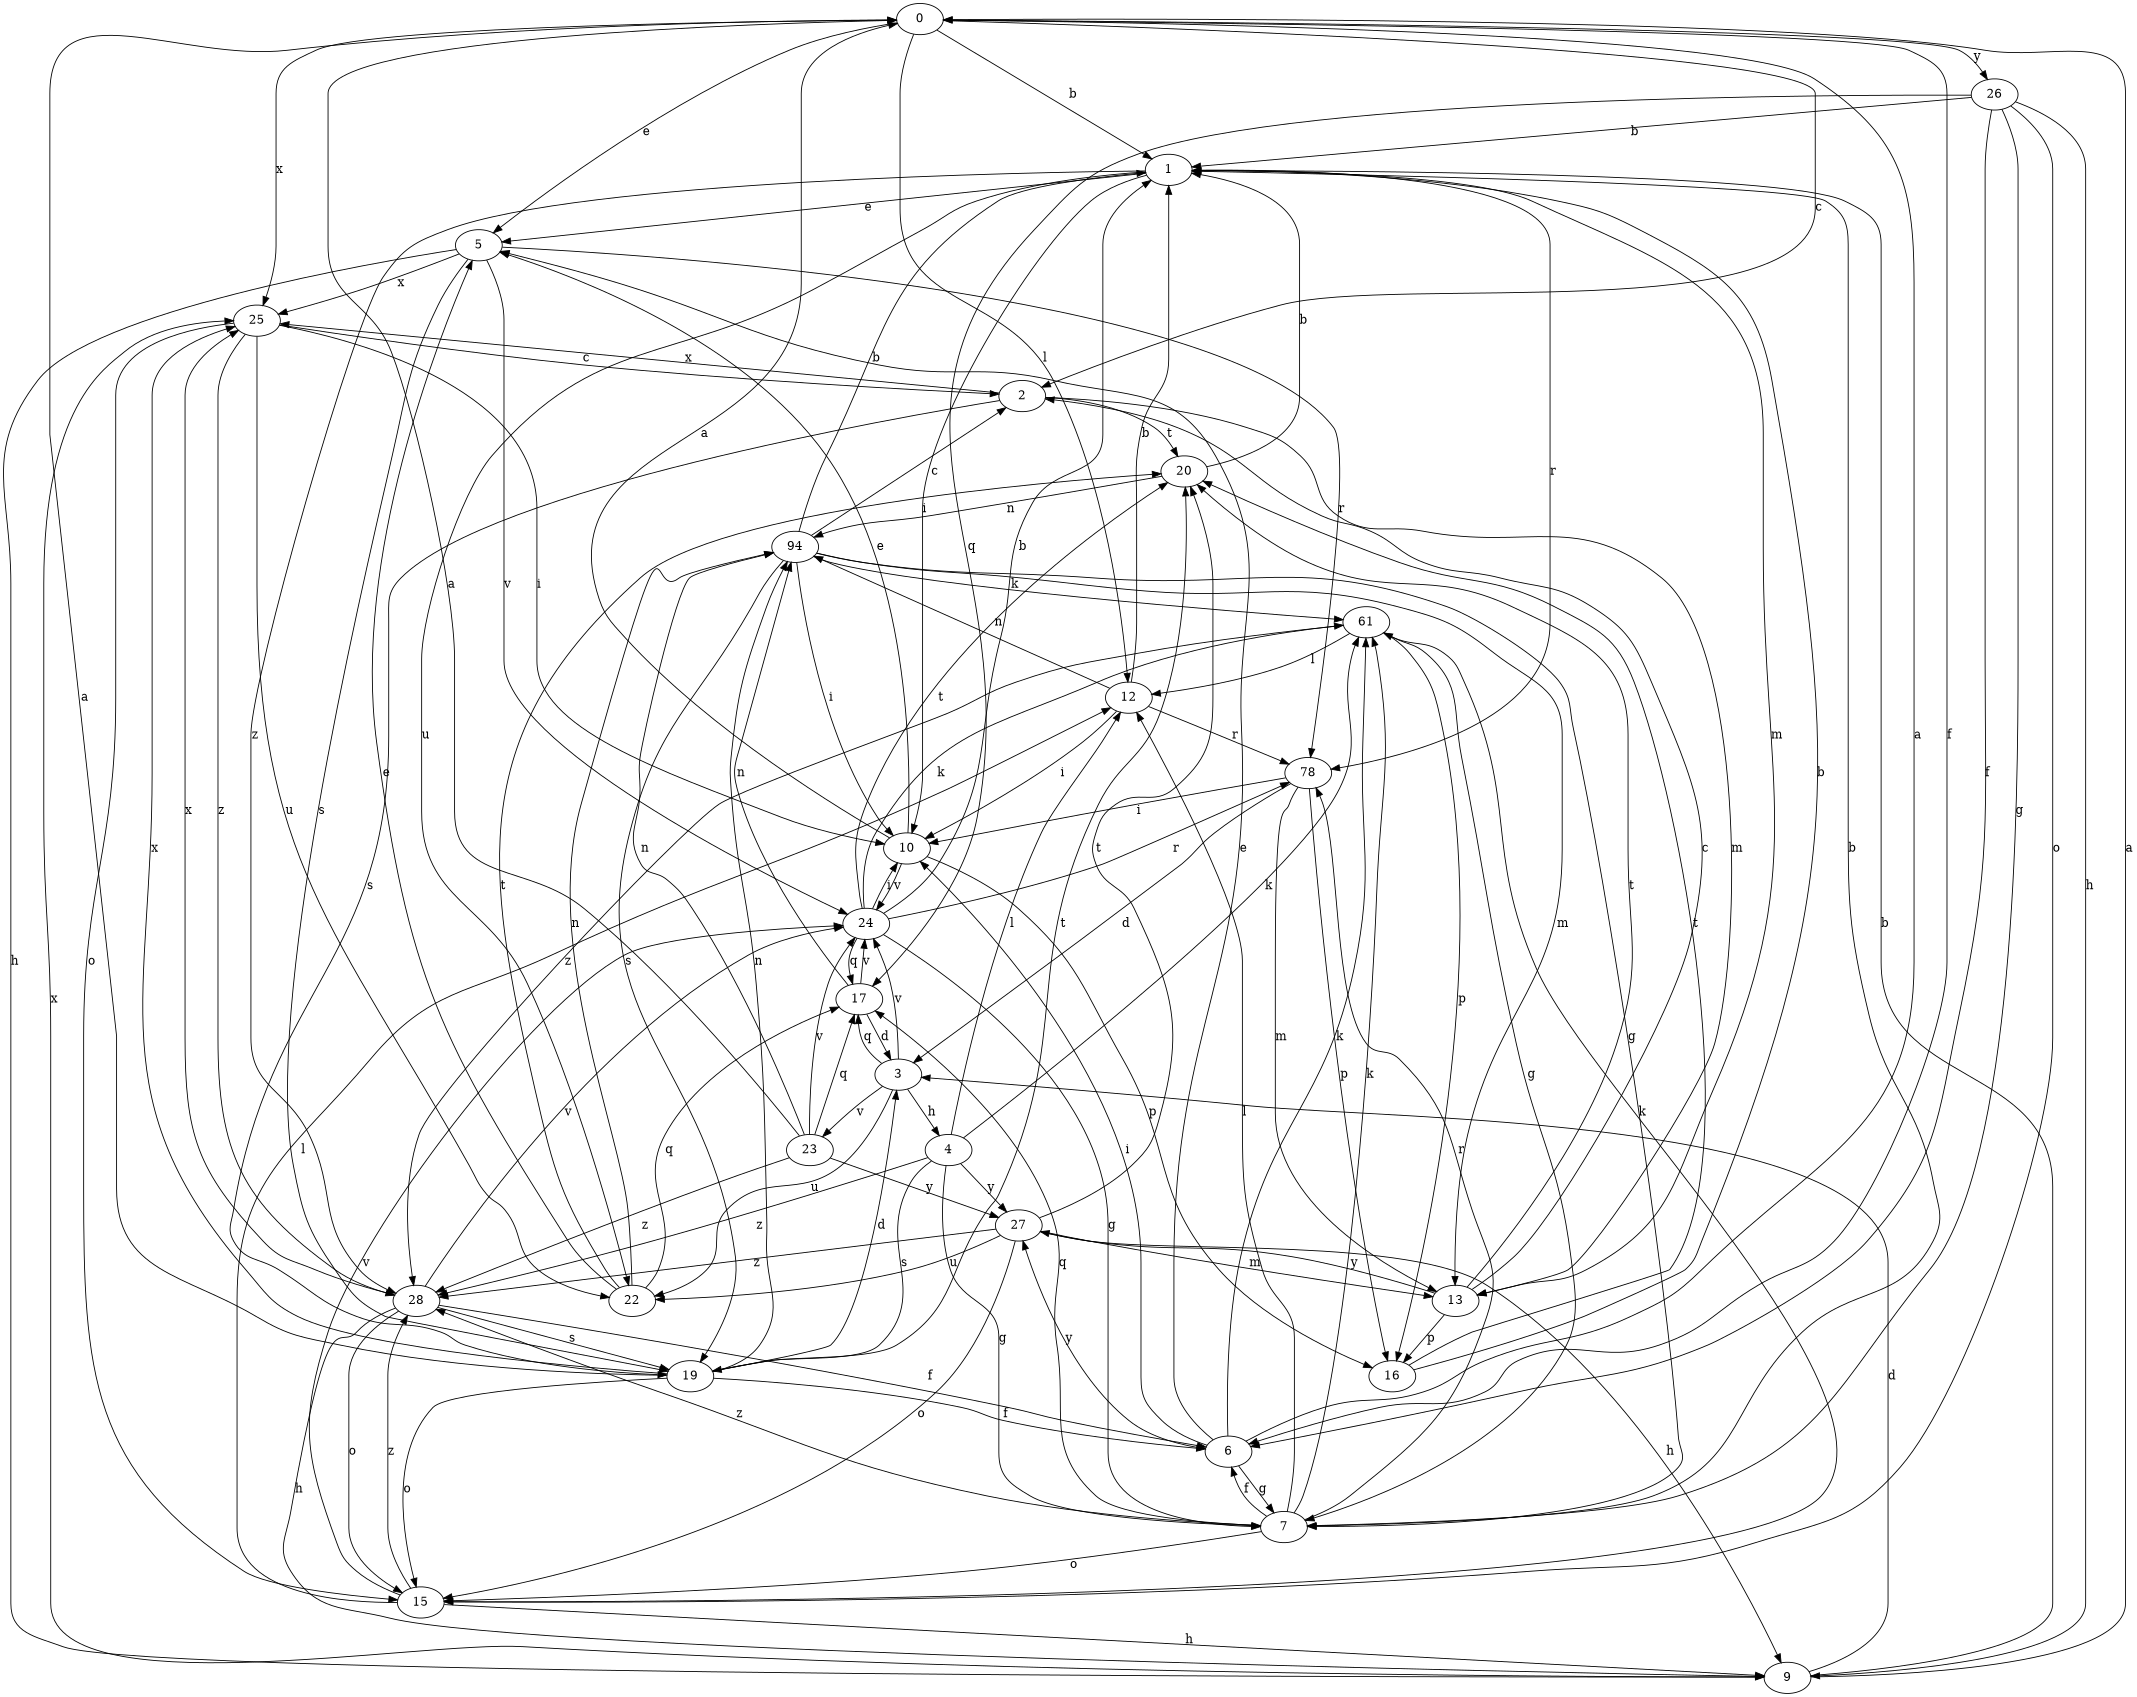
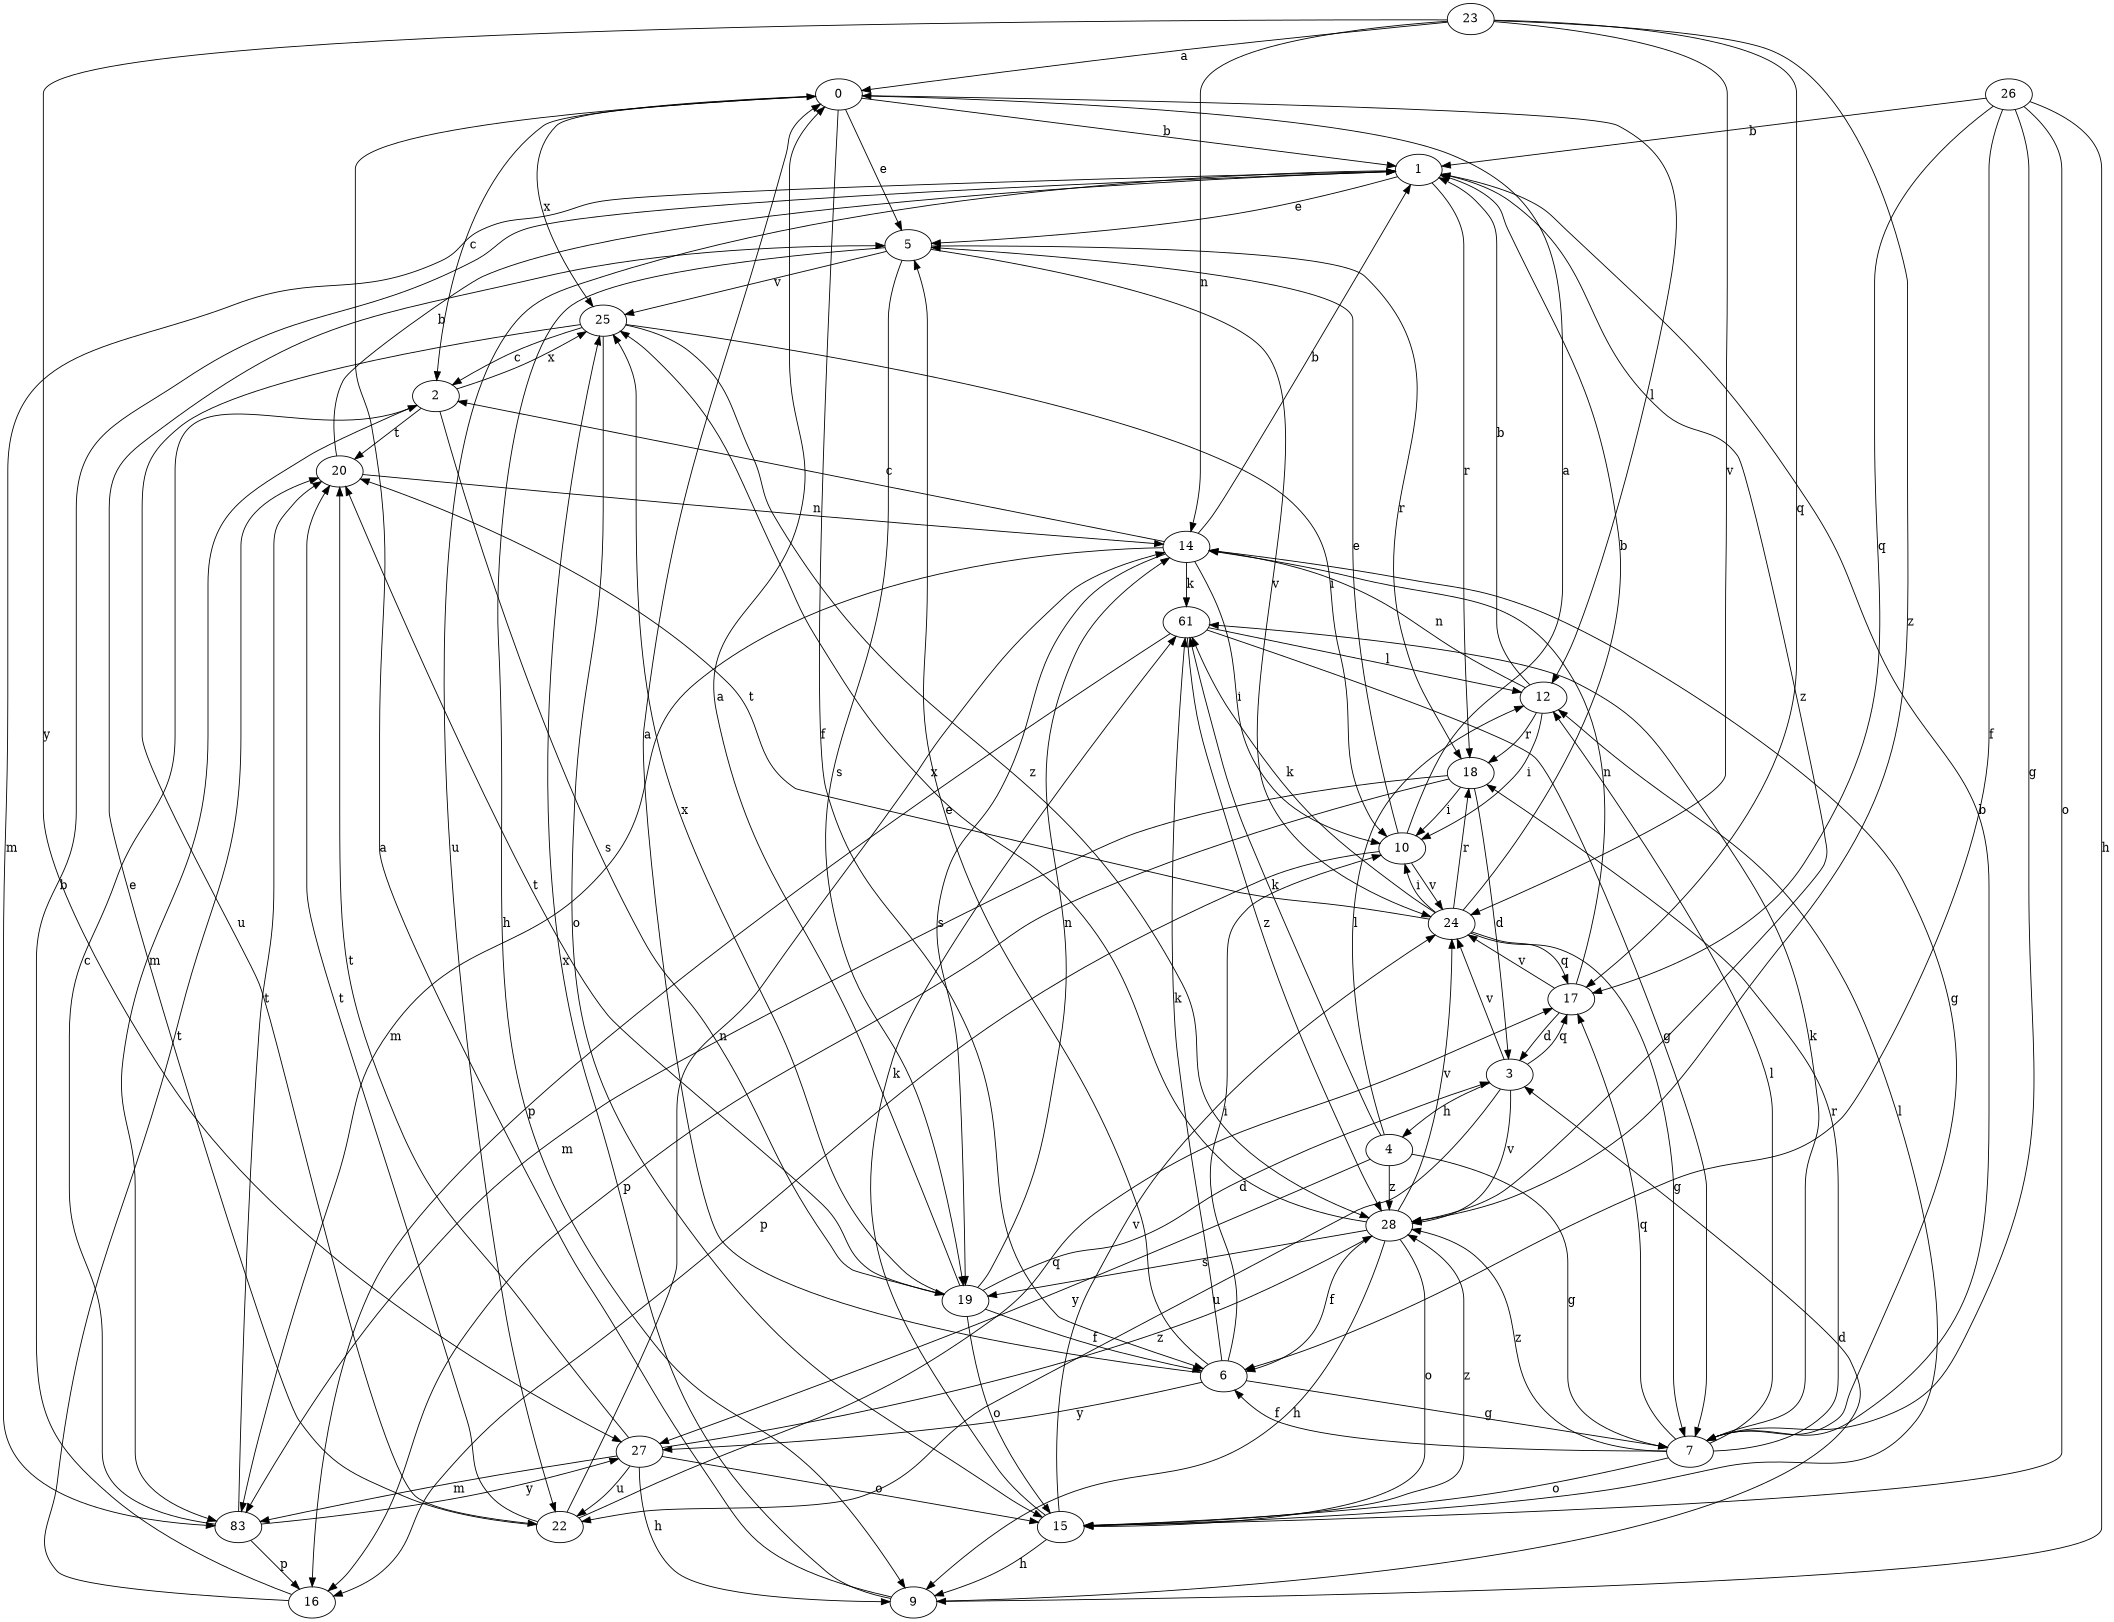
(1468, 26) -> none
(401, 283) -> (778, 283)
(938, 442) -> none
(795, 547) -> (1186, 547)
(1881, 739) -> none
(1308, 773) -> (1471, 773)
(855, 1107) -> (1496, 1173)
(1456, 1301) -> (238, 1527)
(892, 1329) -> none
